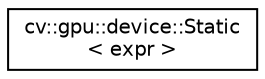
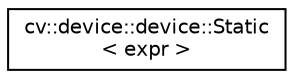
(133, 39) -> (147, 39)
